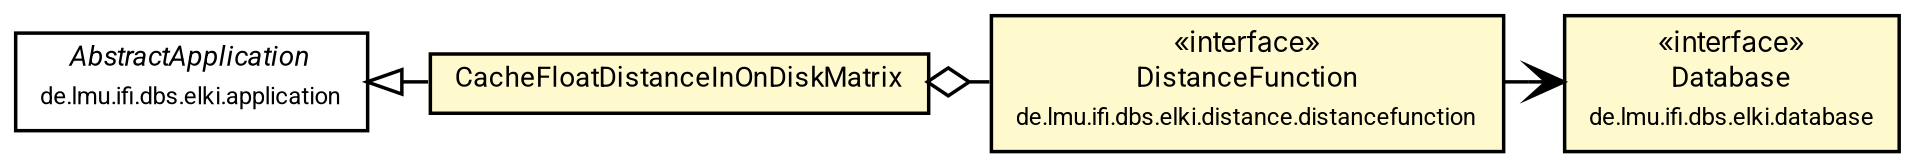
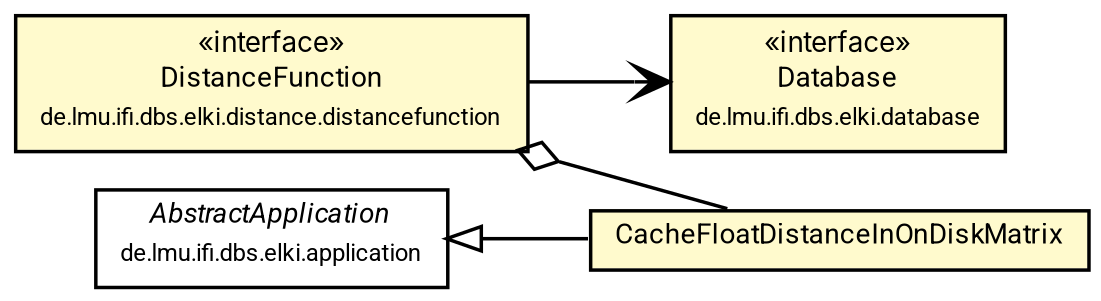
(980, 82) -> (643, 185)
